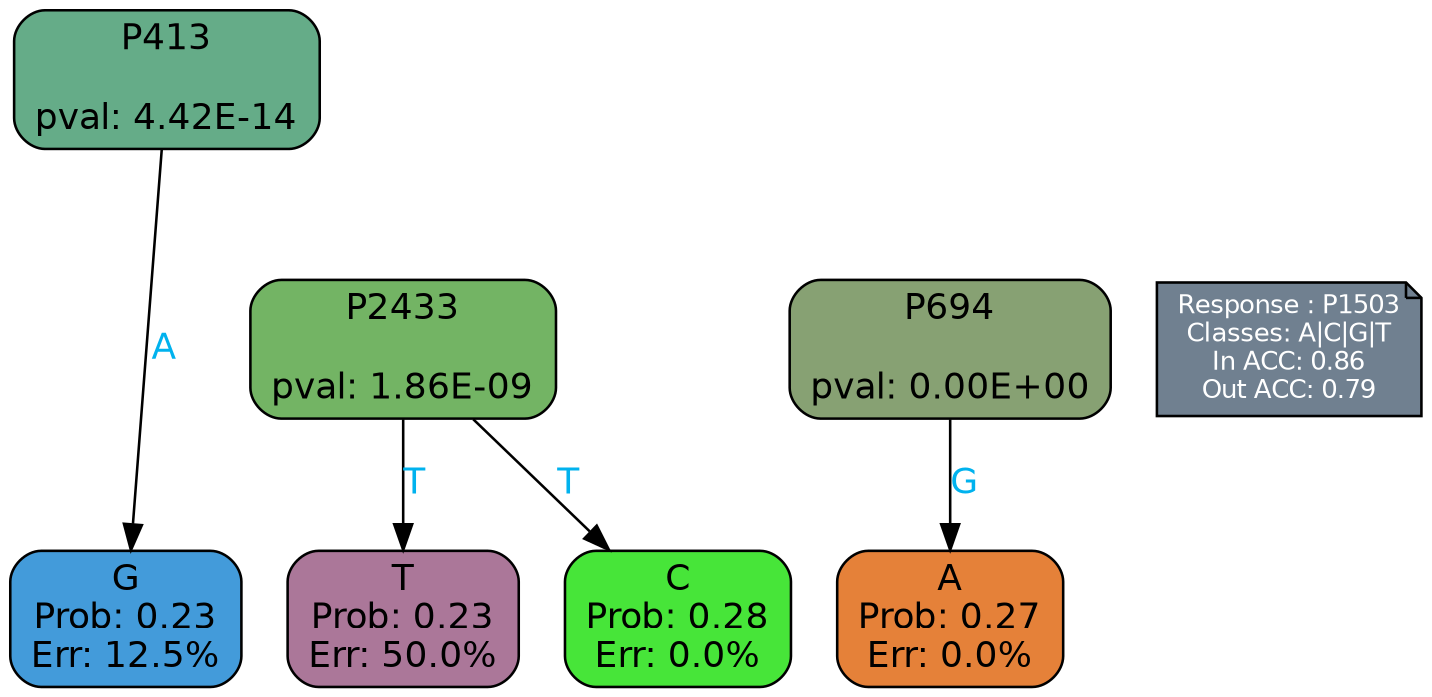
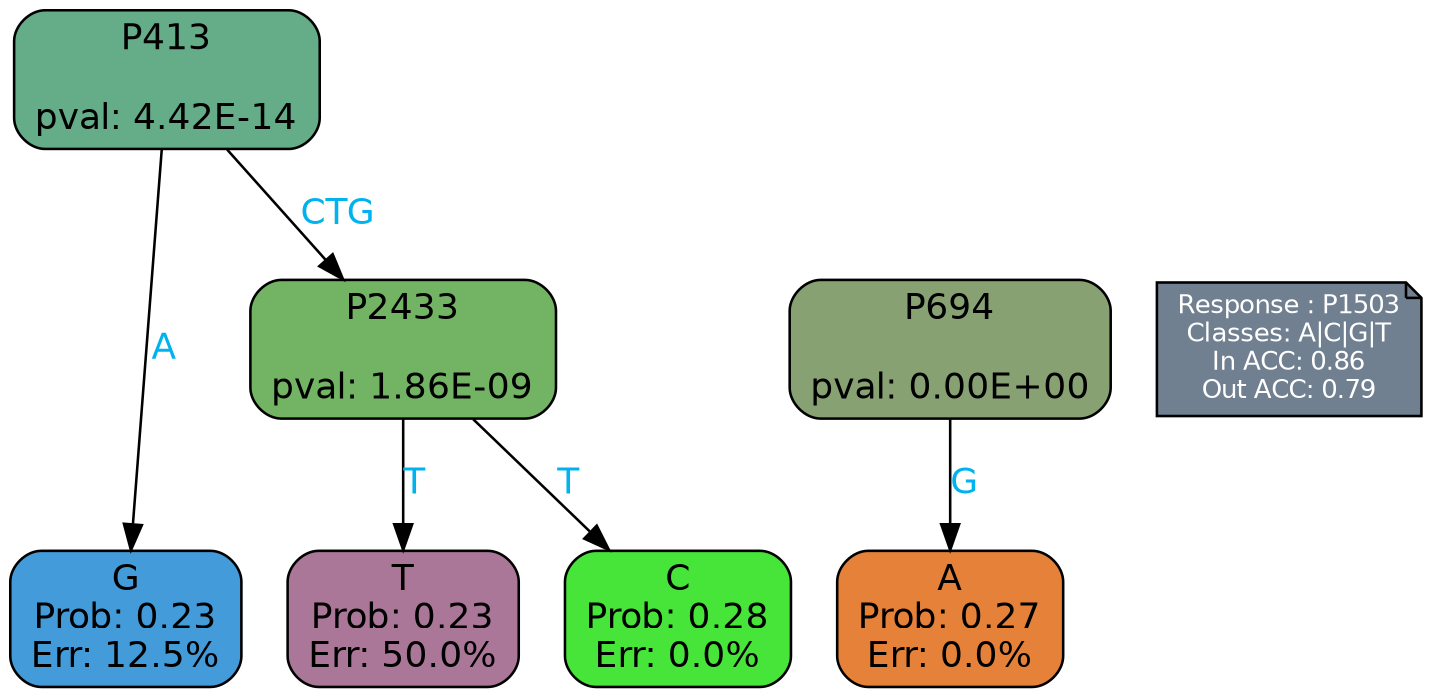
none -> (276, 205)
